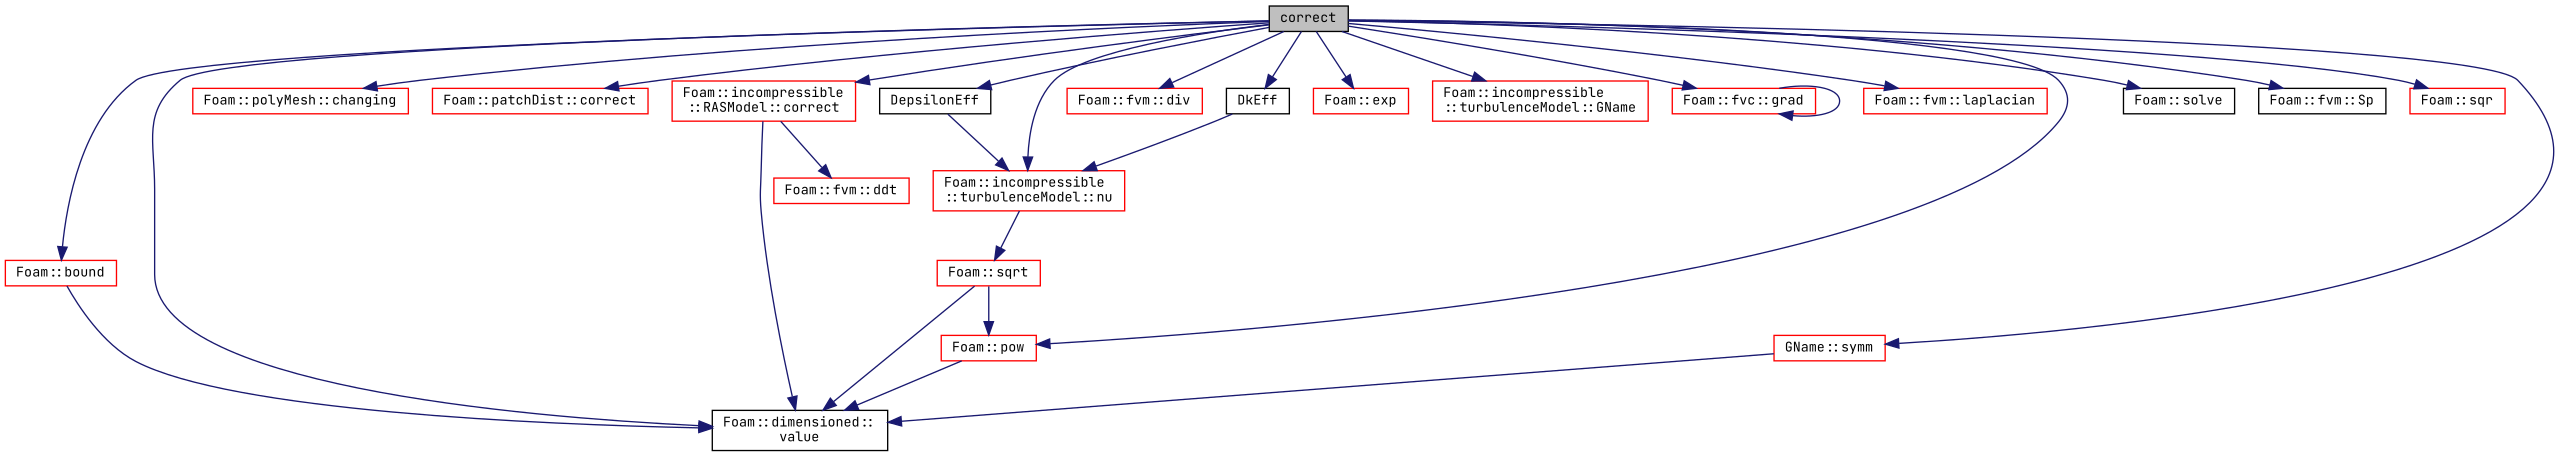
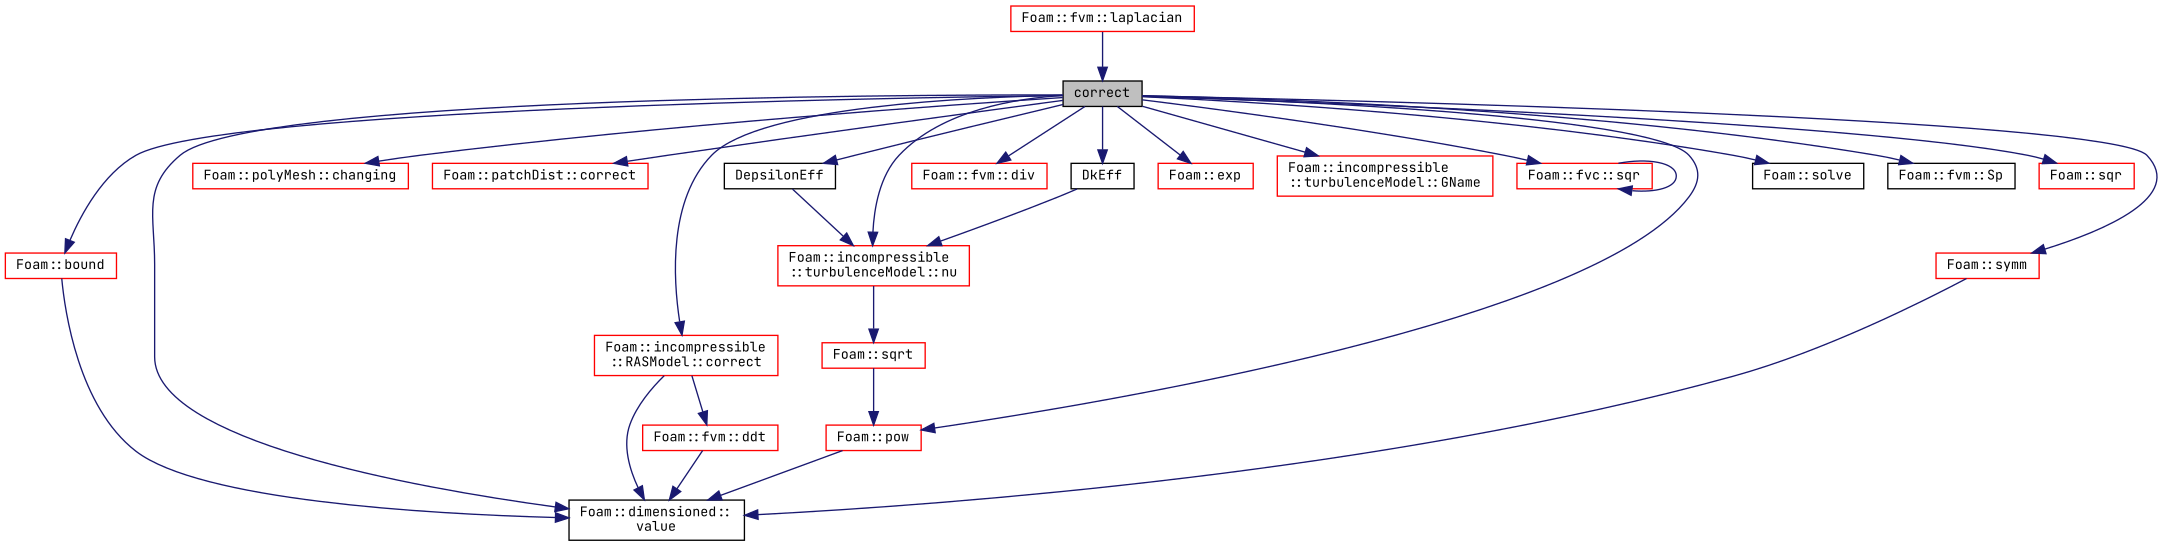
(1617, 50) -> (1103, 49)
(1744, 101) -> (1585, 176)
(904, 344) -> (690, 470)
(1830, 348) -> (1988, 266)
